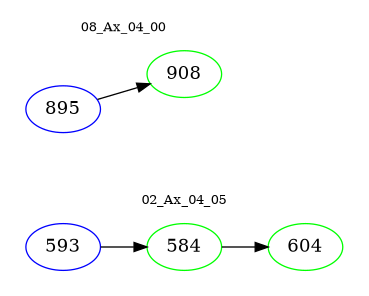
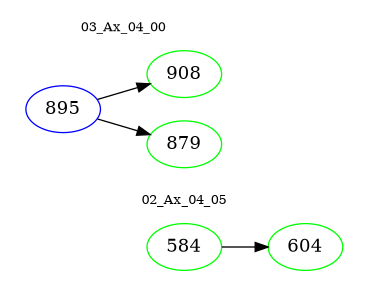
(124, 28) -> (124, 28)
none -> (184, 144)
(63, 247) -> none
